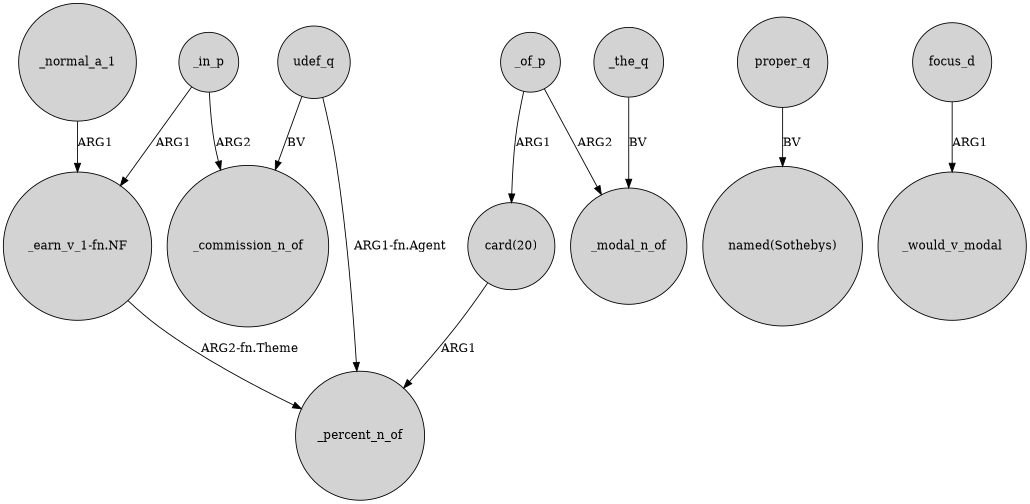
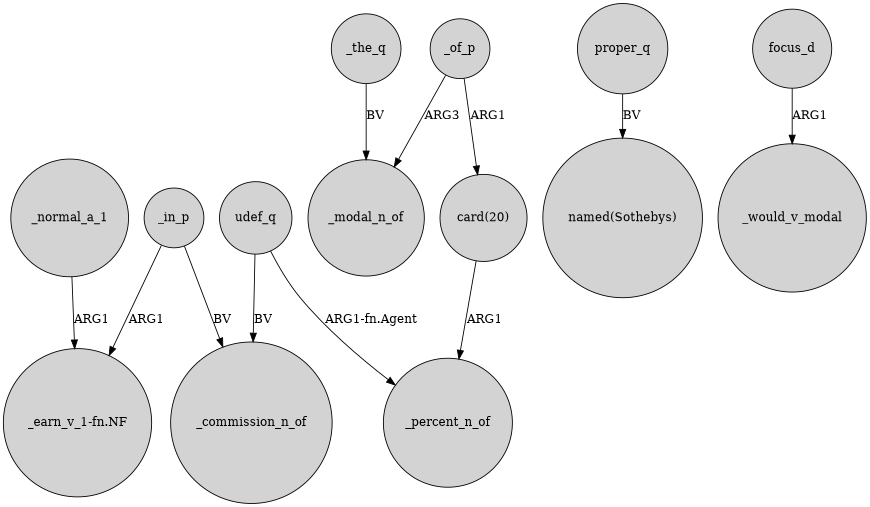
(234, 143) -> (222, 320)
(595, 143) -> (442, 116)
(207, 358) -> none
